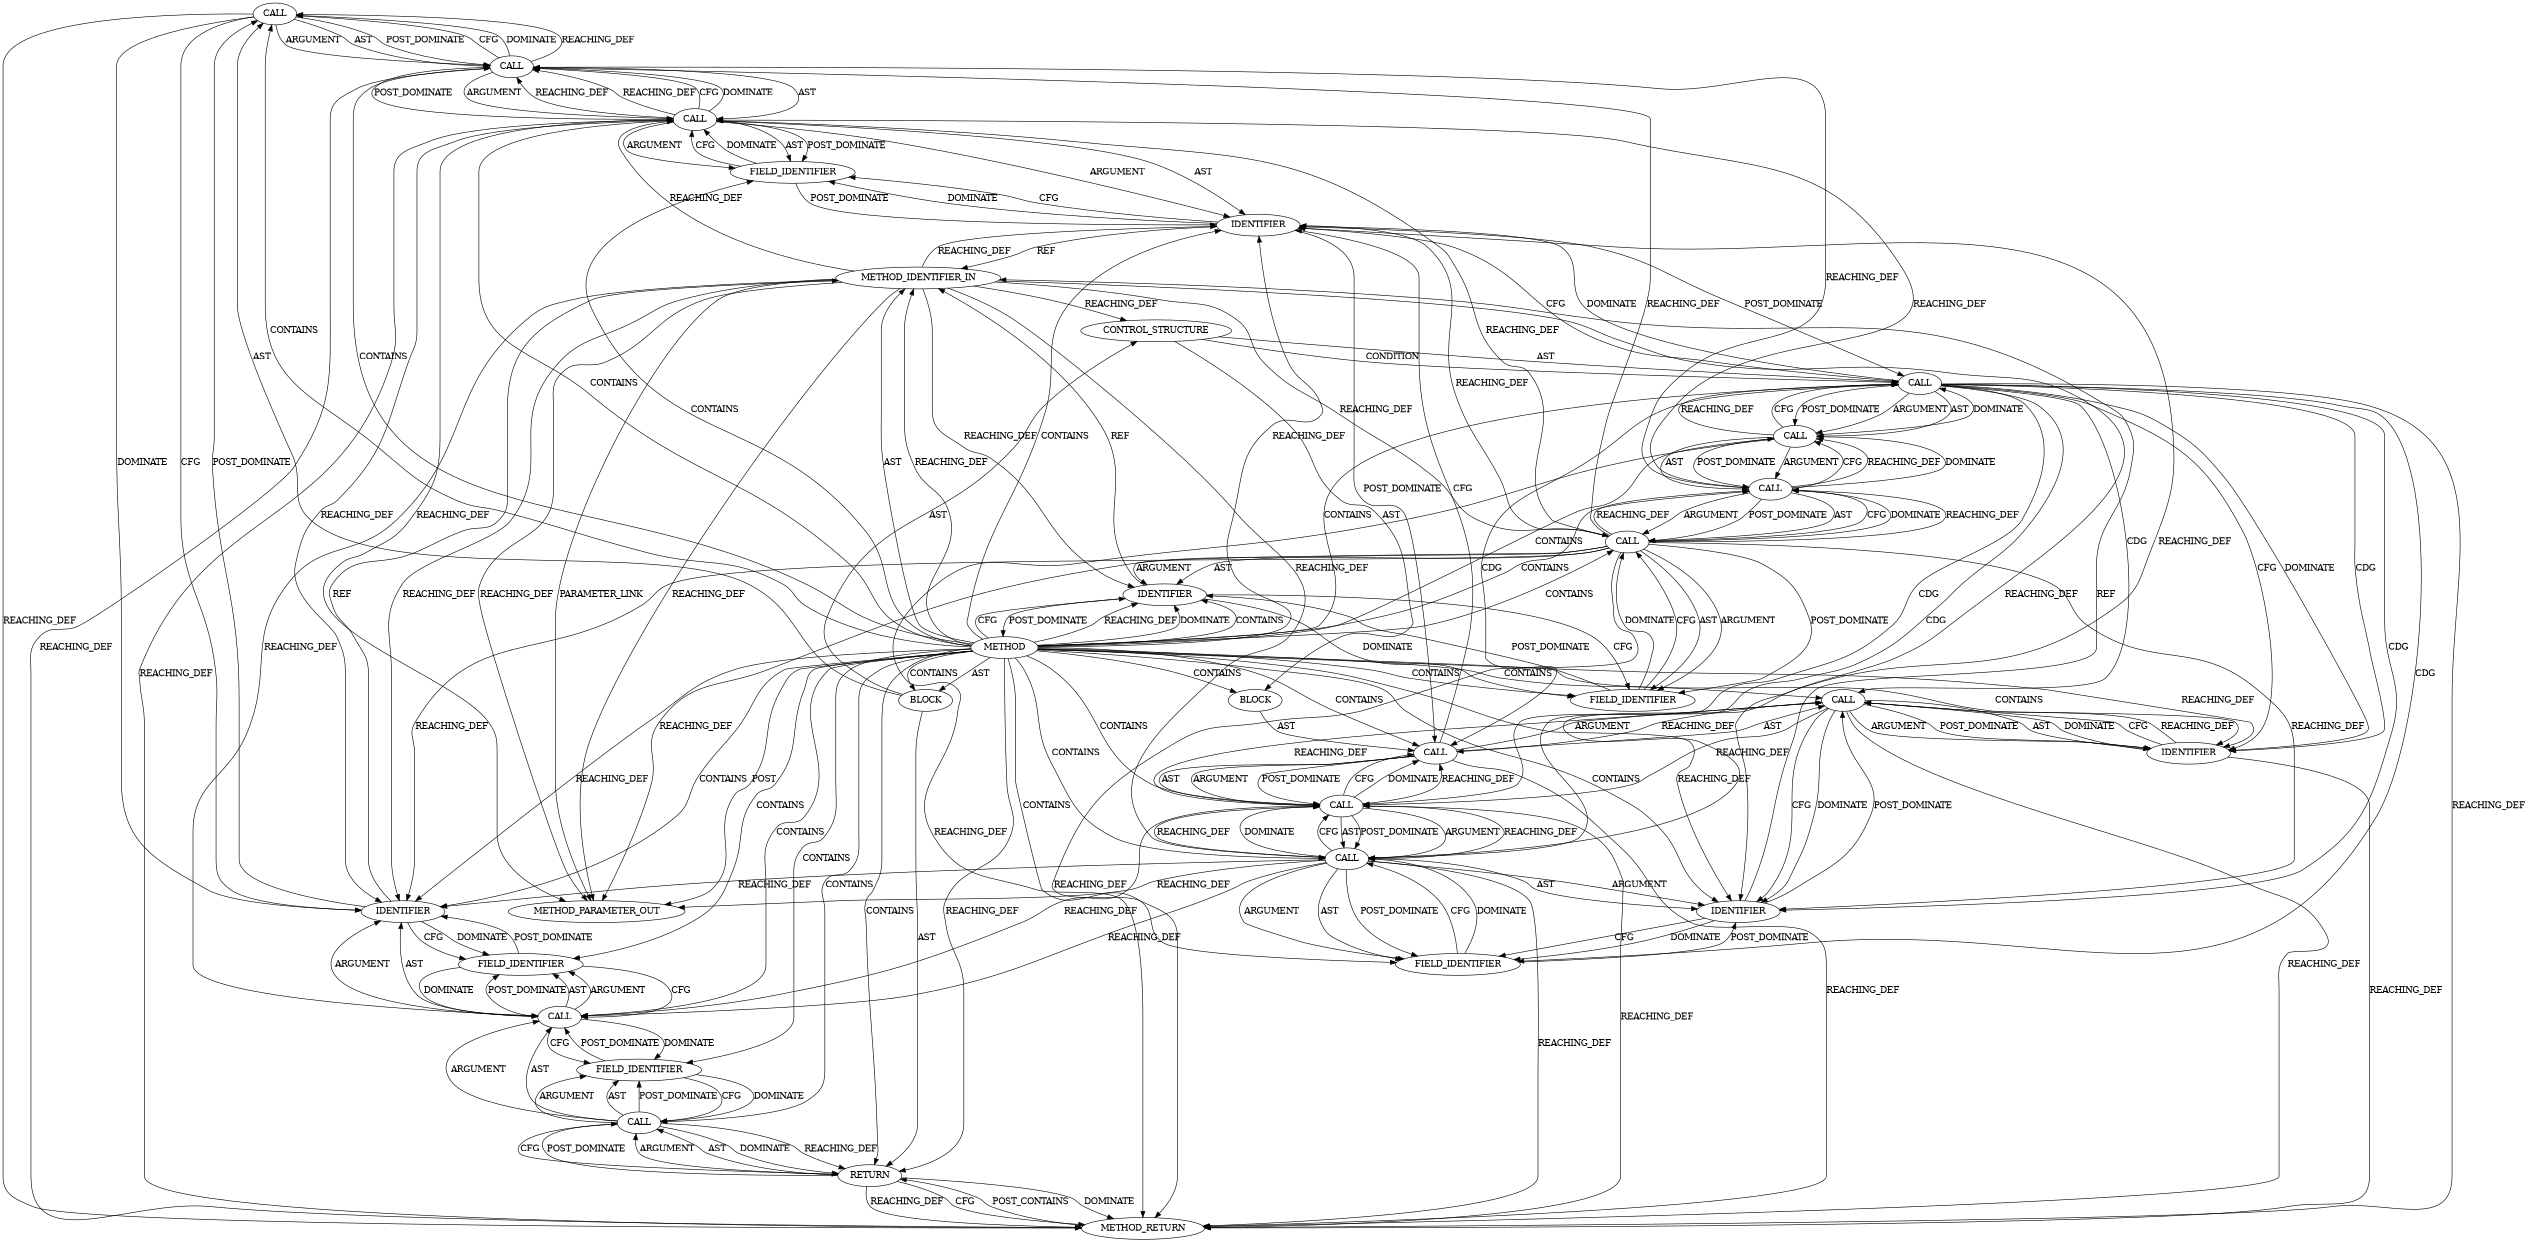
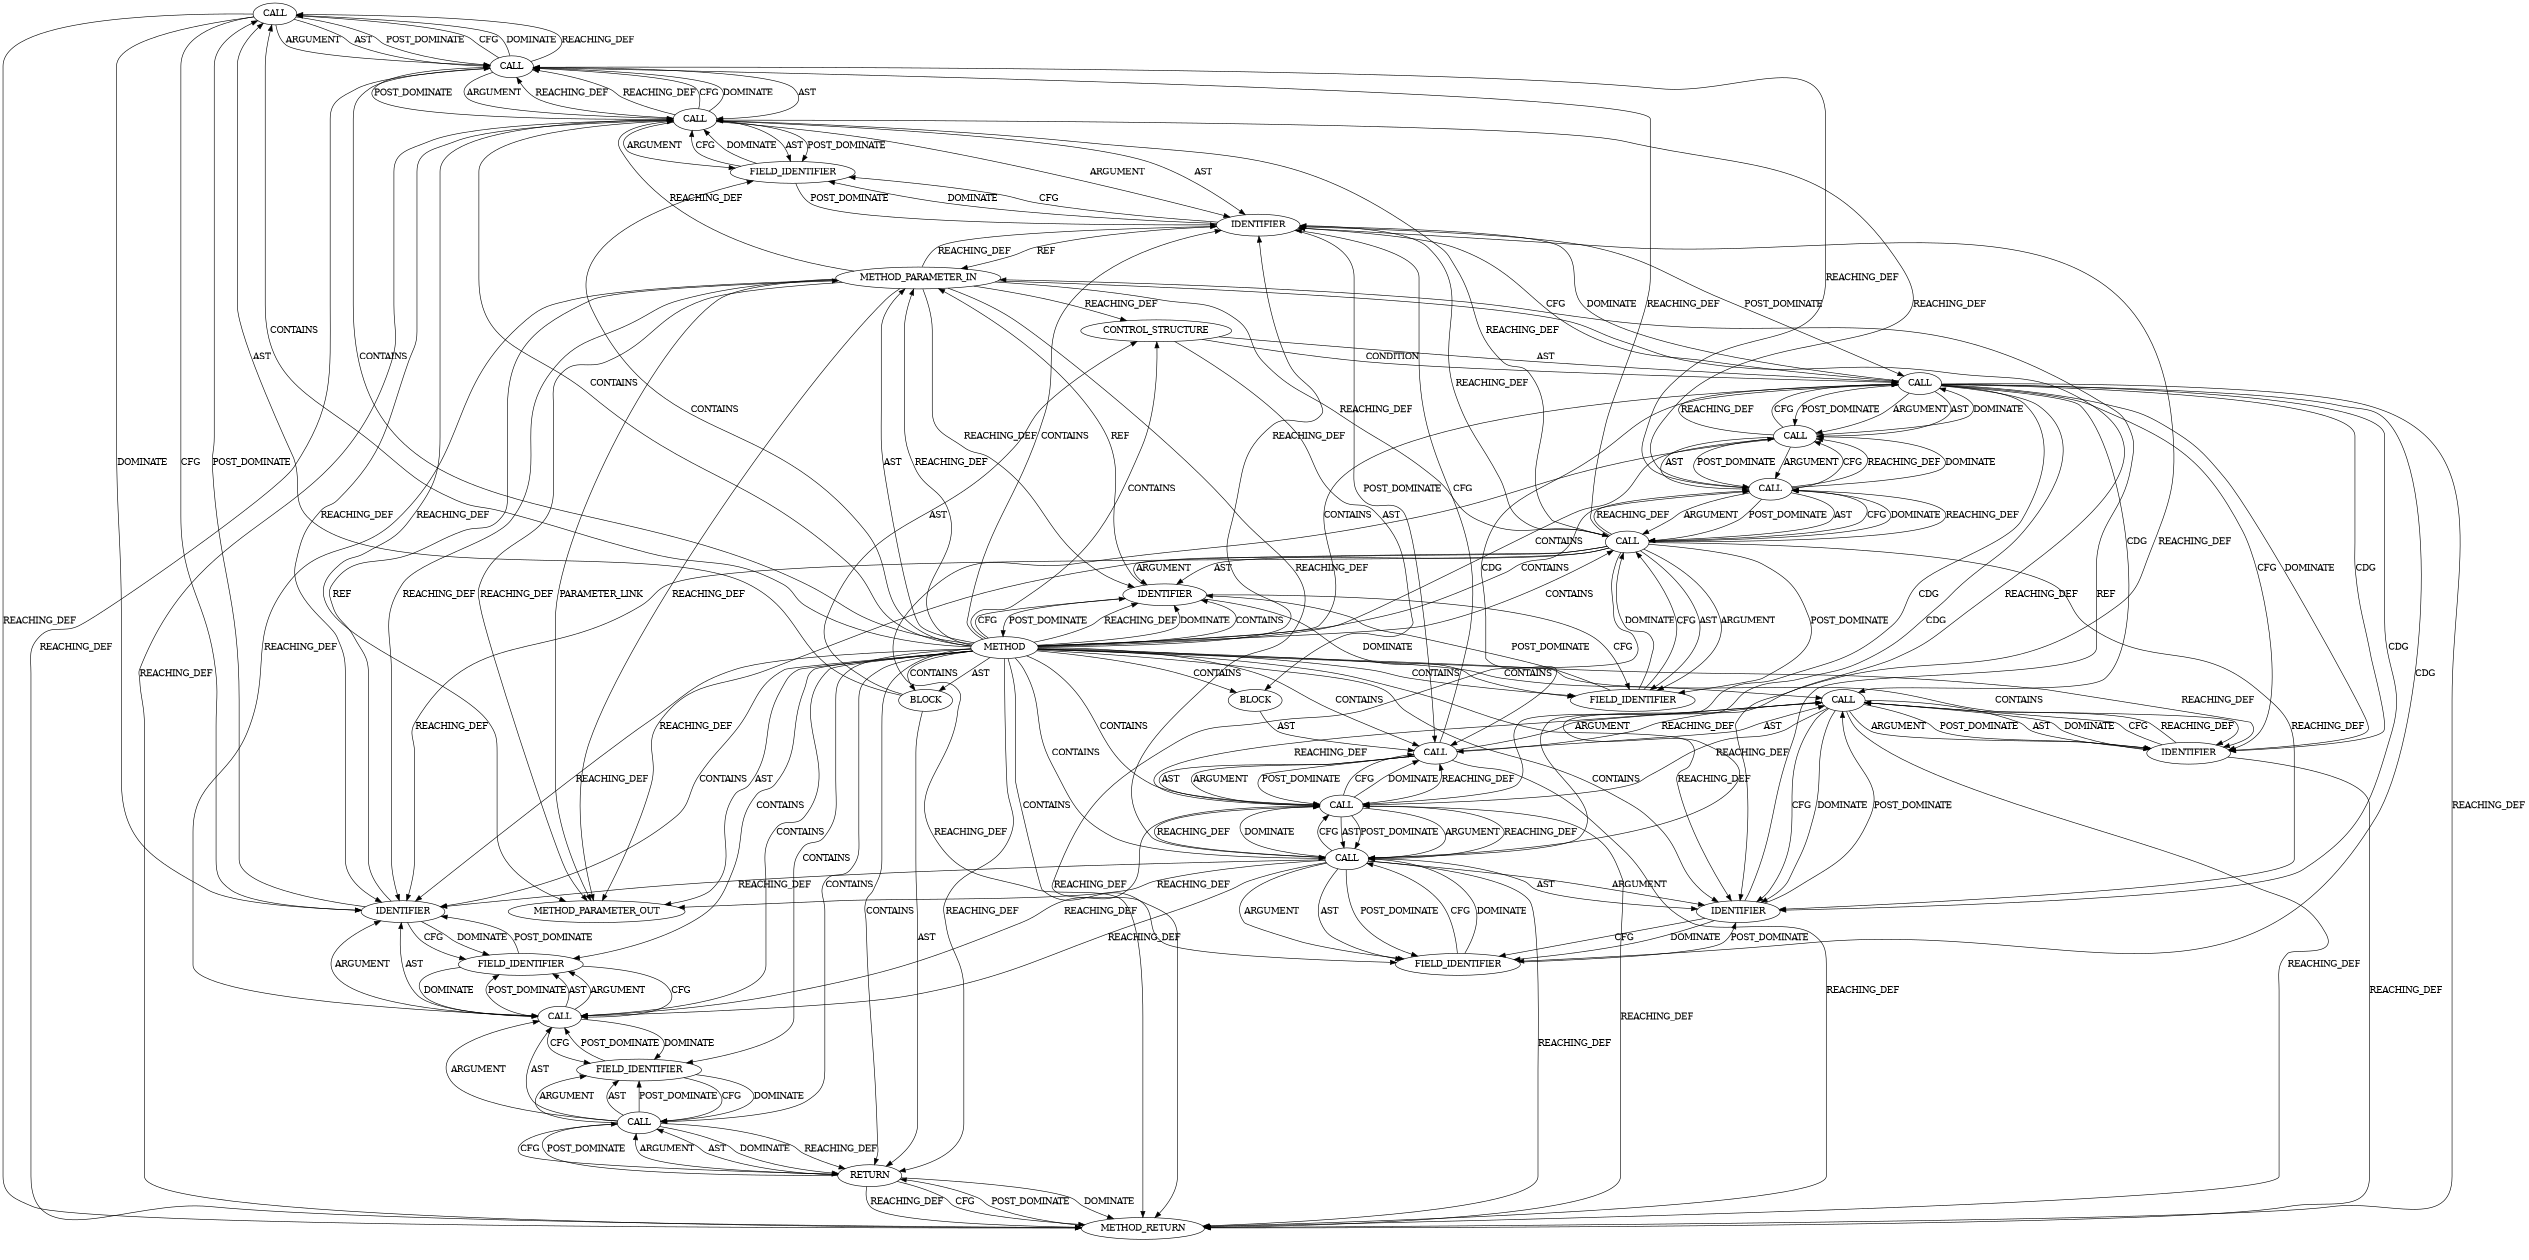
(918, 278) -> (918, 278)
none -> (1101, 527)
(764, 780) -> (764, 780)
(1031, 1202) -> (1031, 1202)
